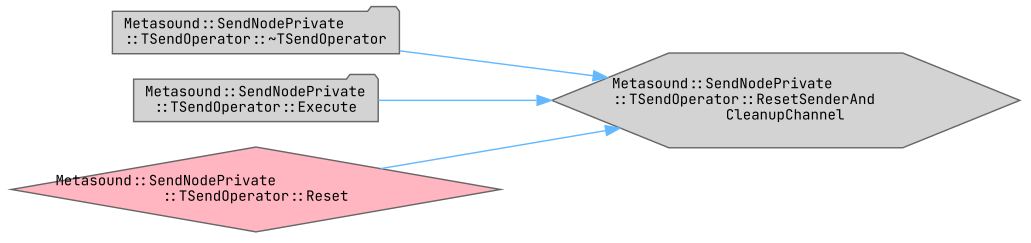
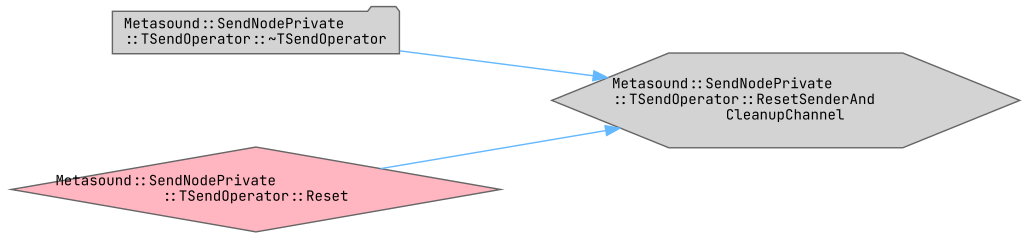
(256, 100) -> none
